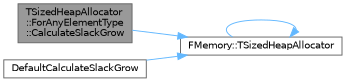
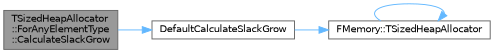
(155, 33) -> (130, 30)
